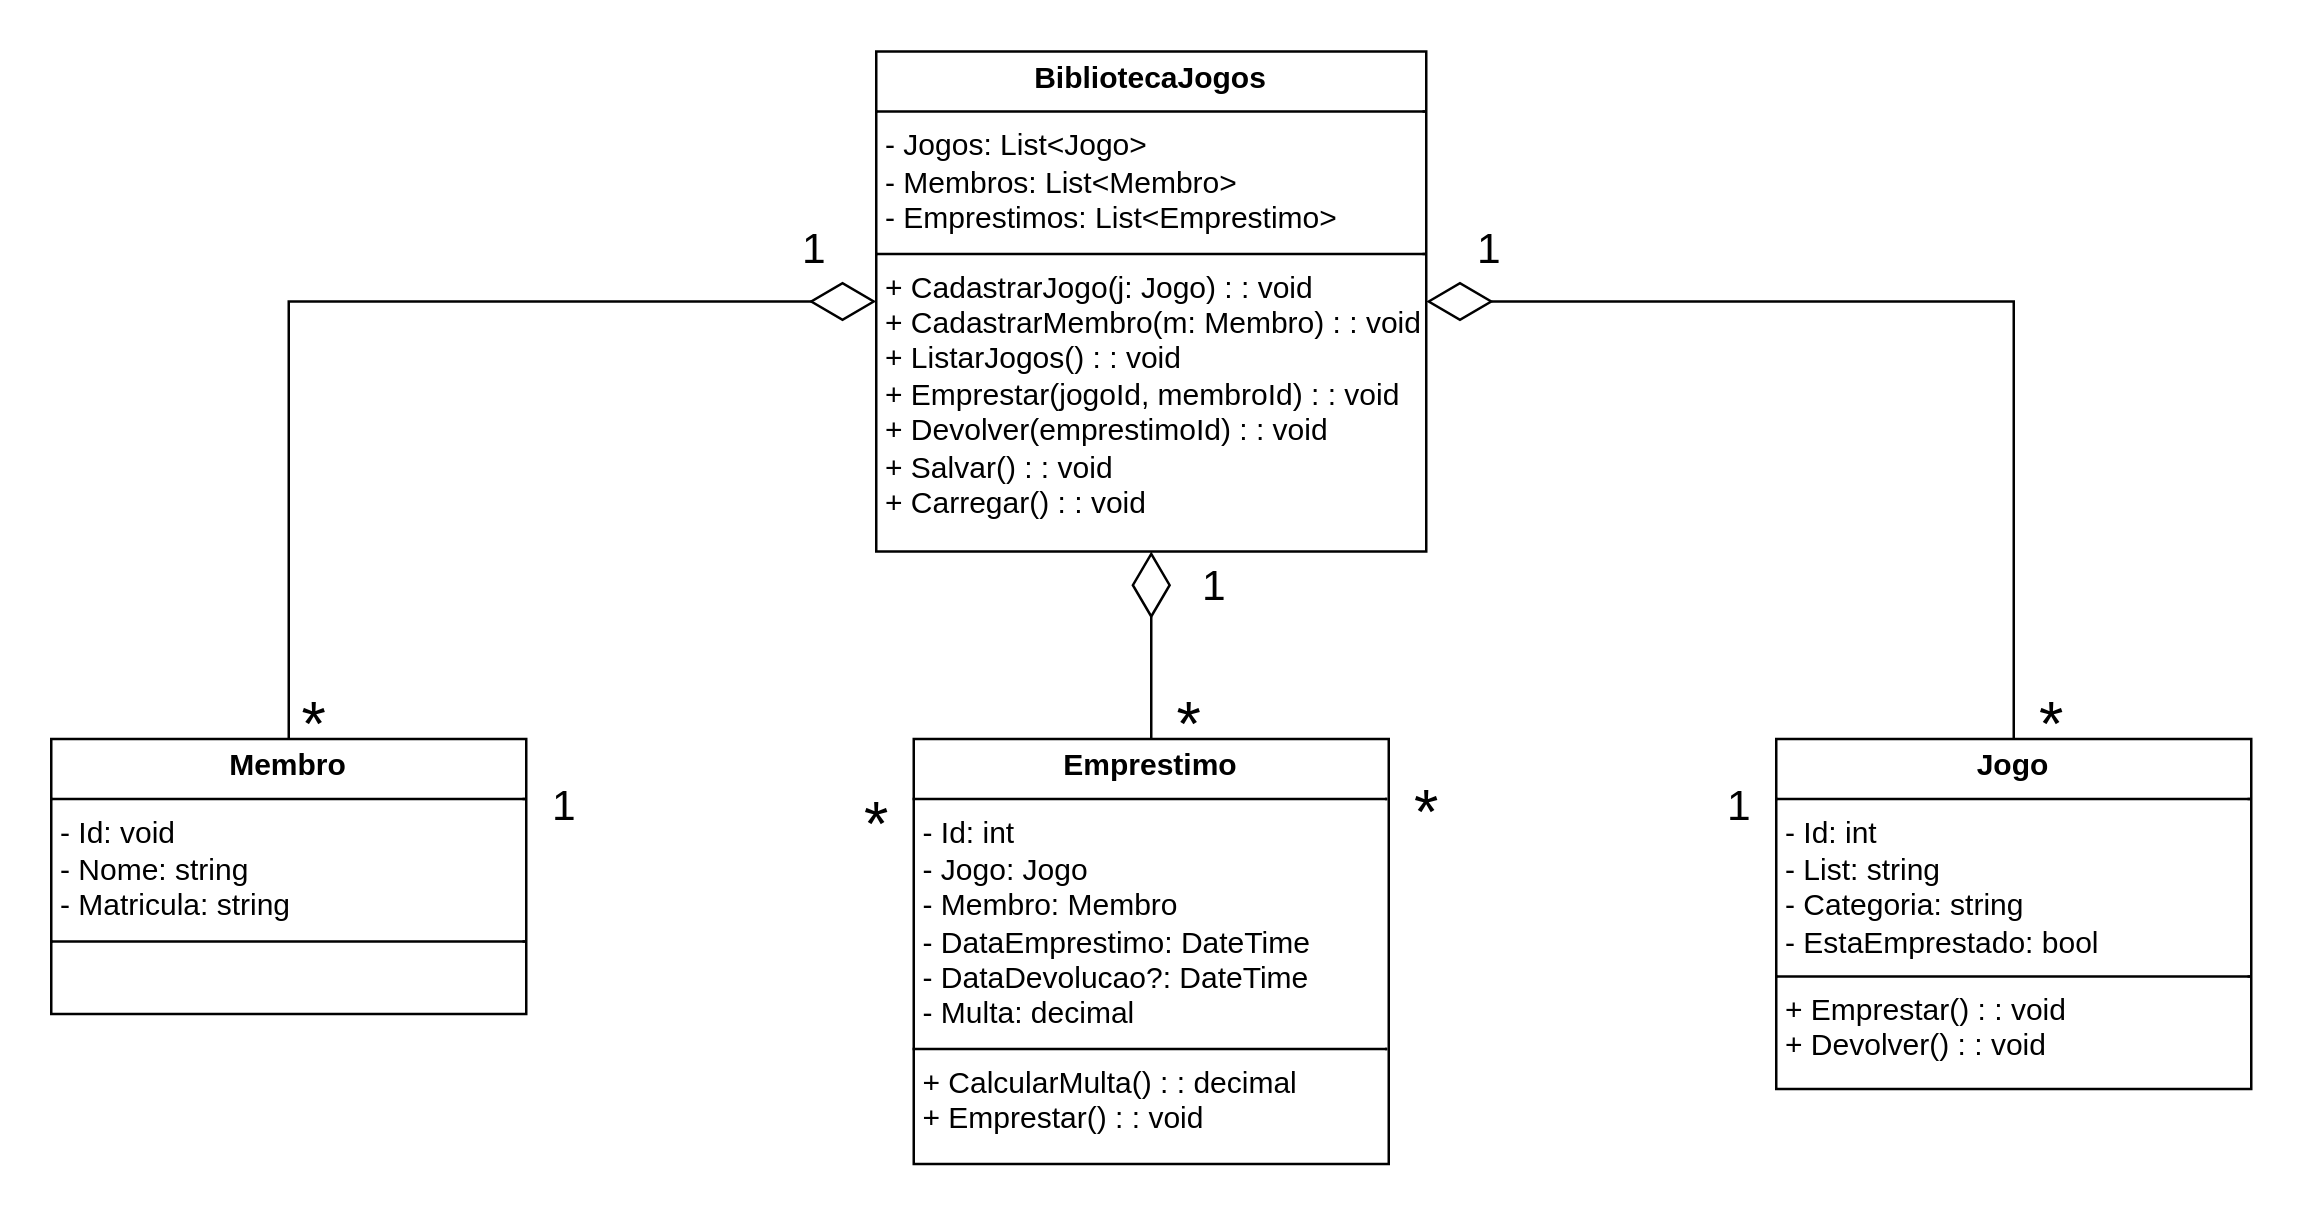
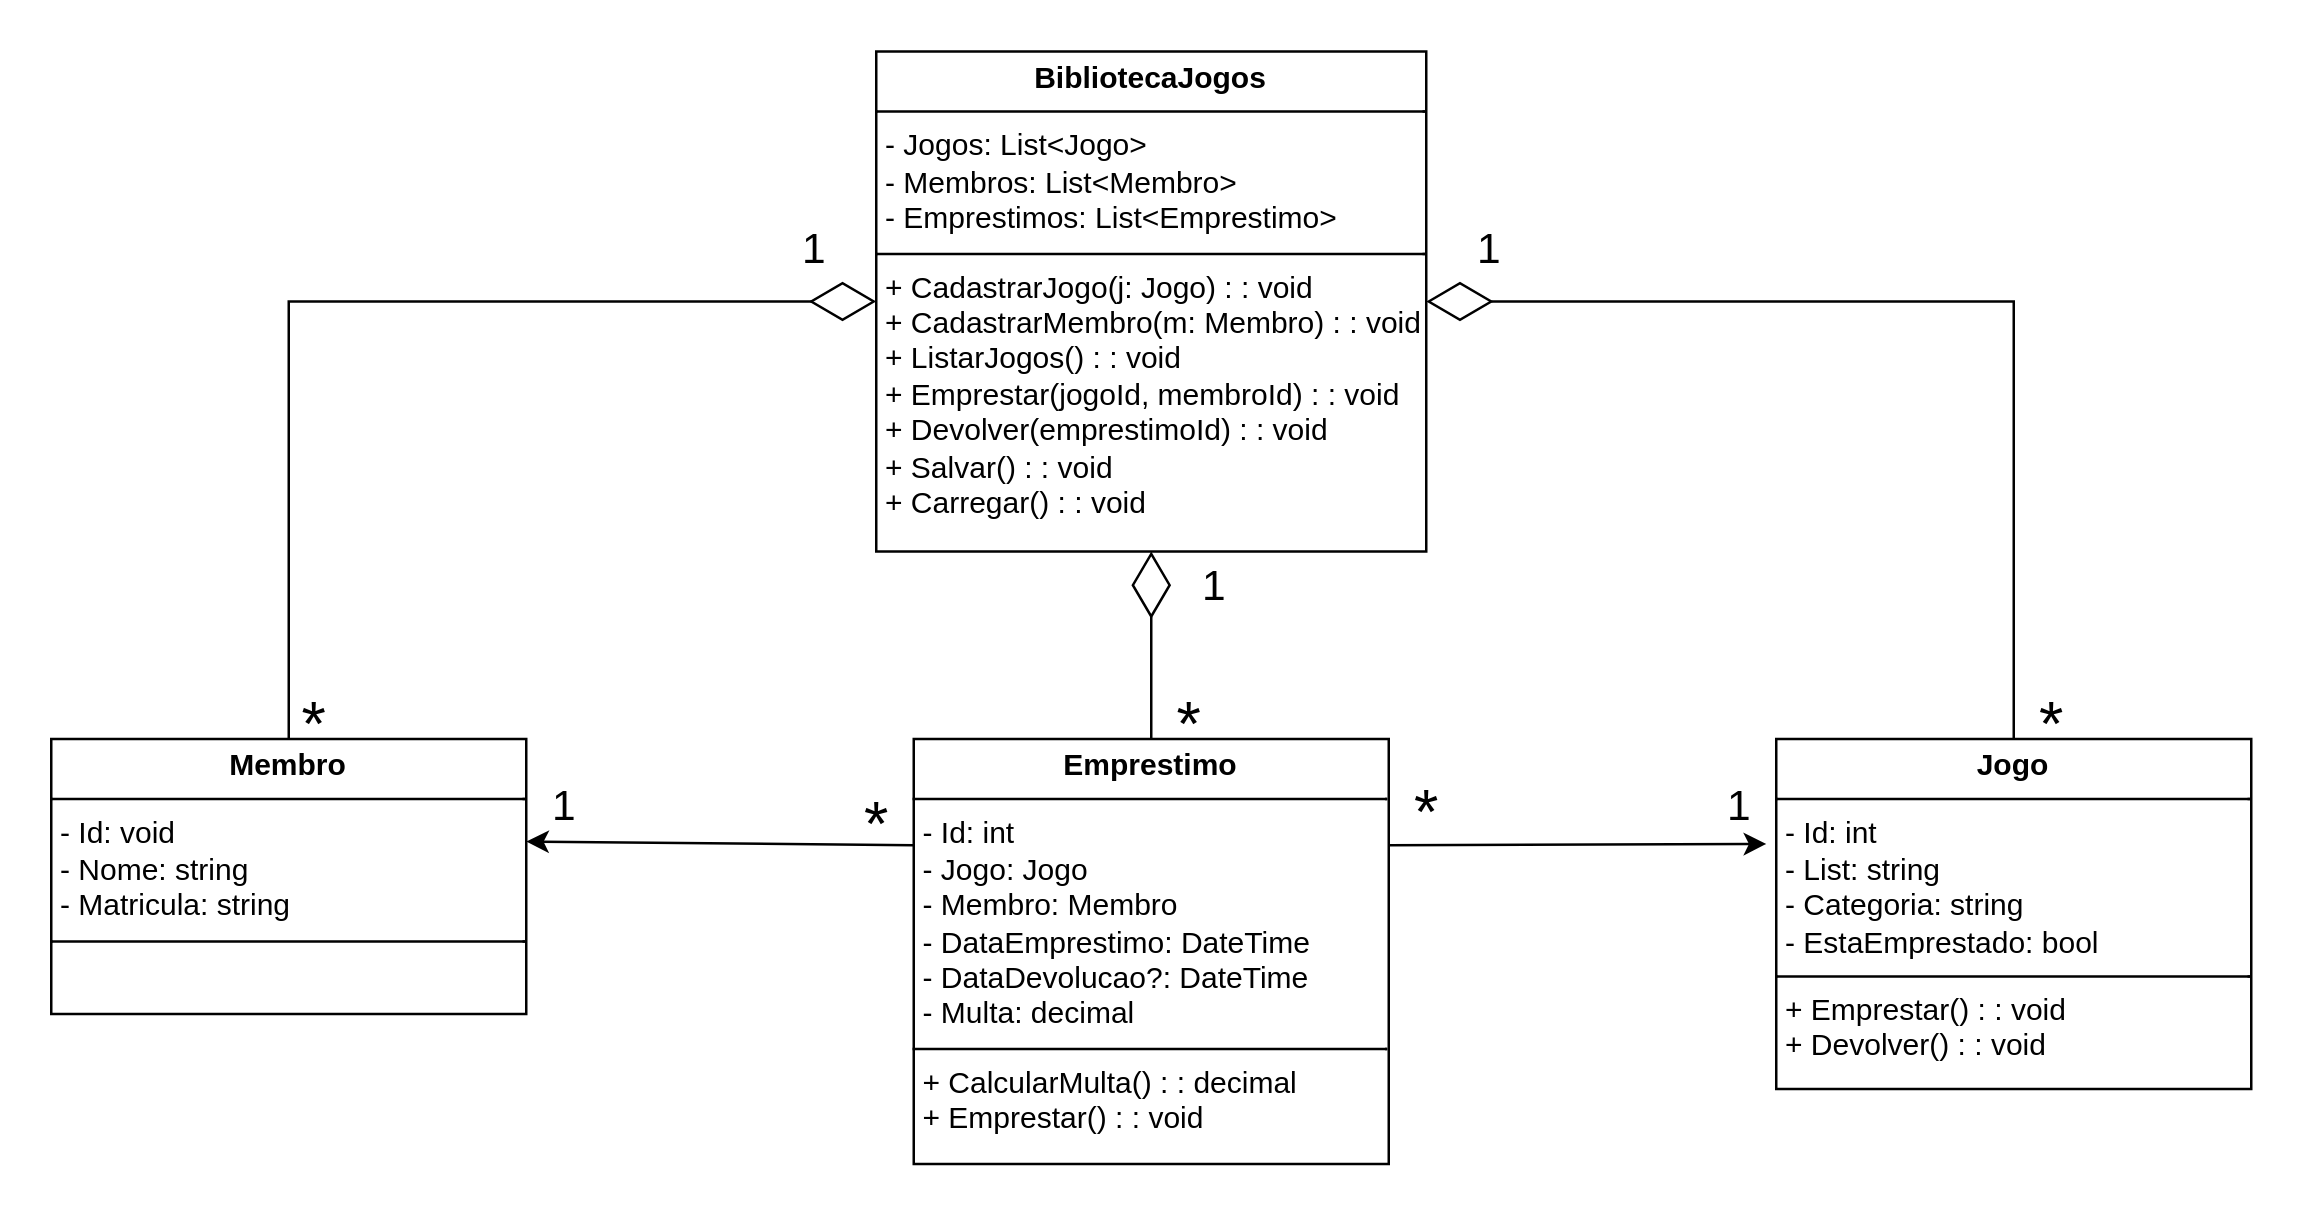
none -> (727, 843)
none -> (1569, 844)
